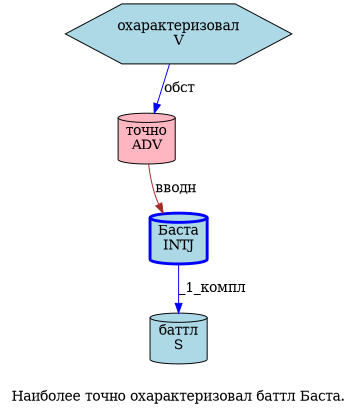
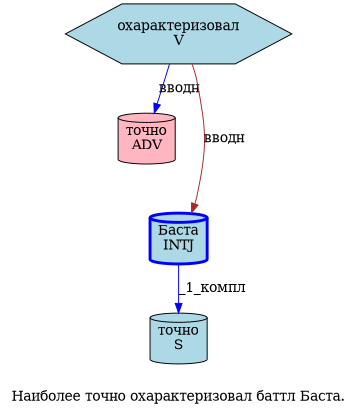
(180, 89) -> (180, 89)
(152, 185) -> (204, 134)
(179, 339) -> (179, 339)
